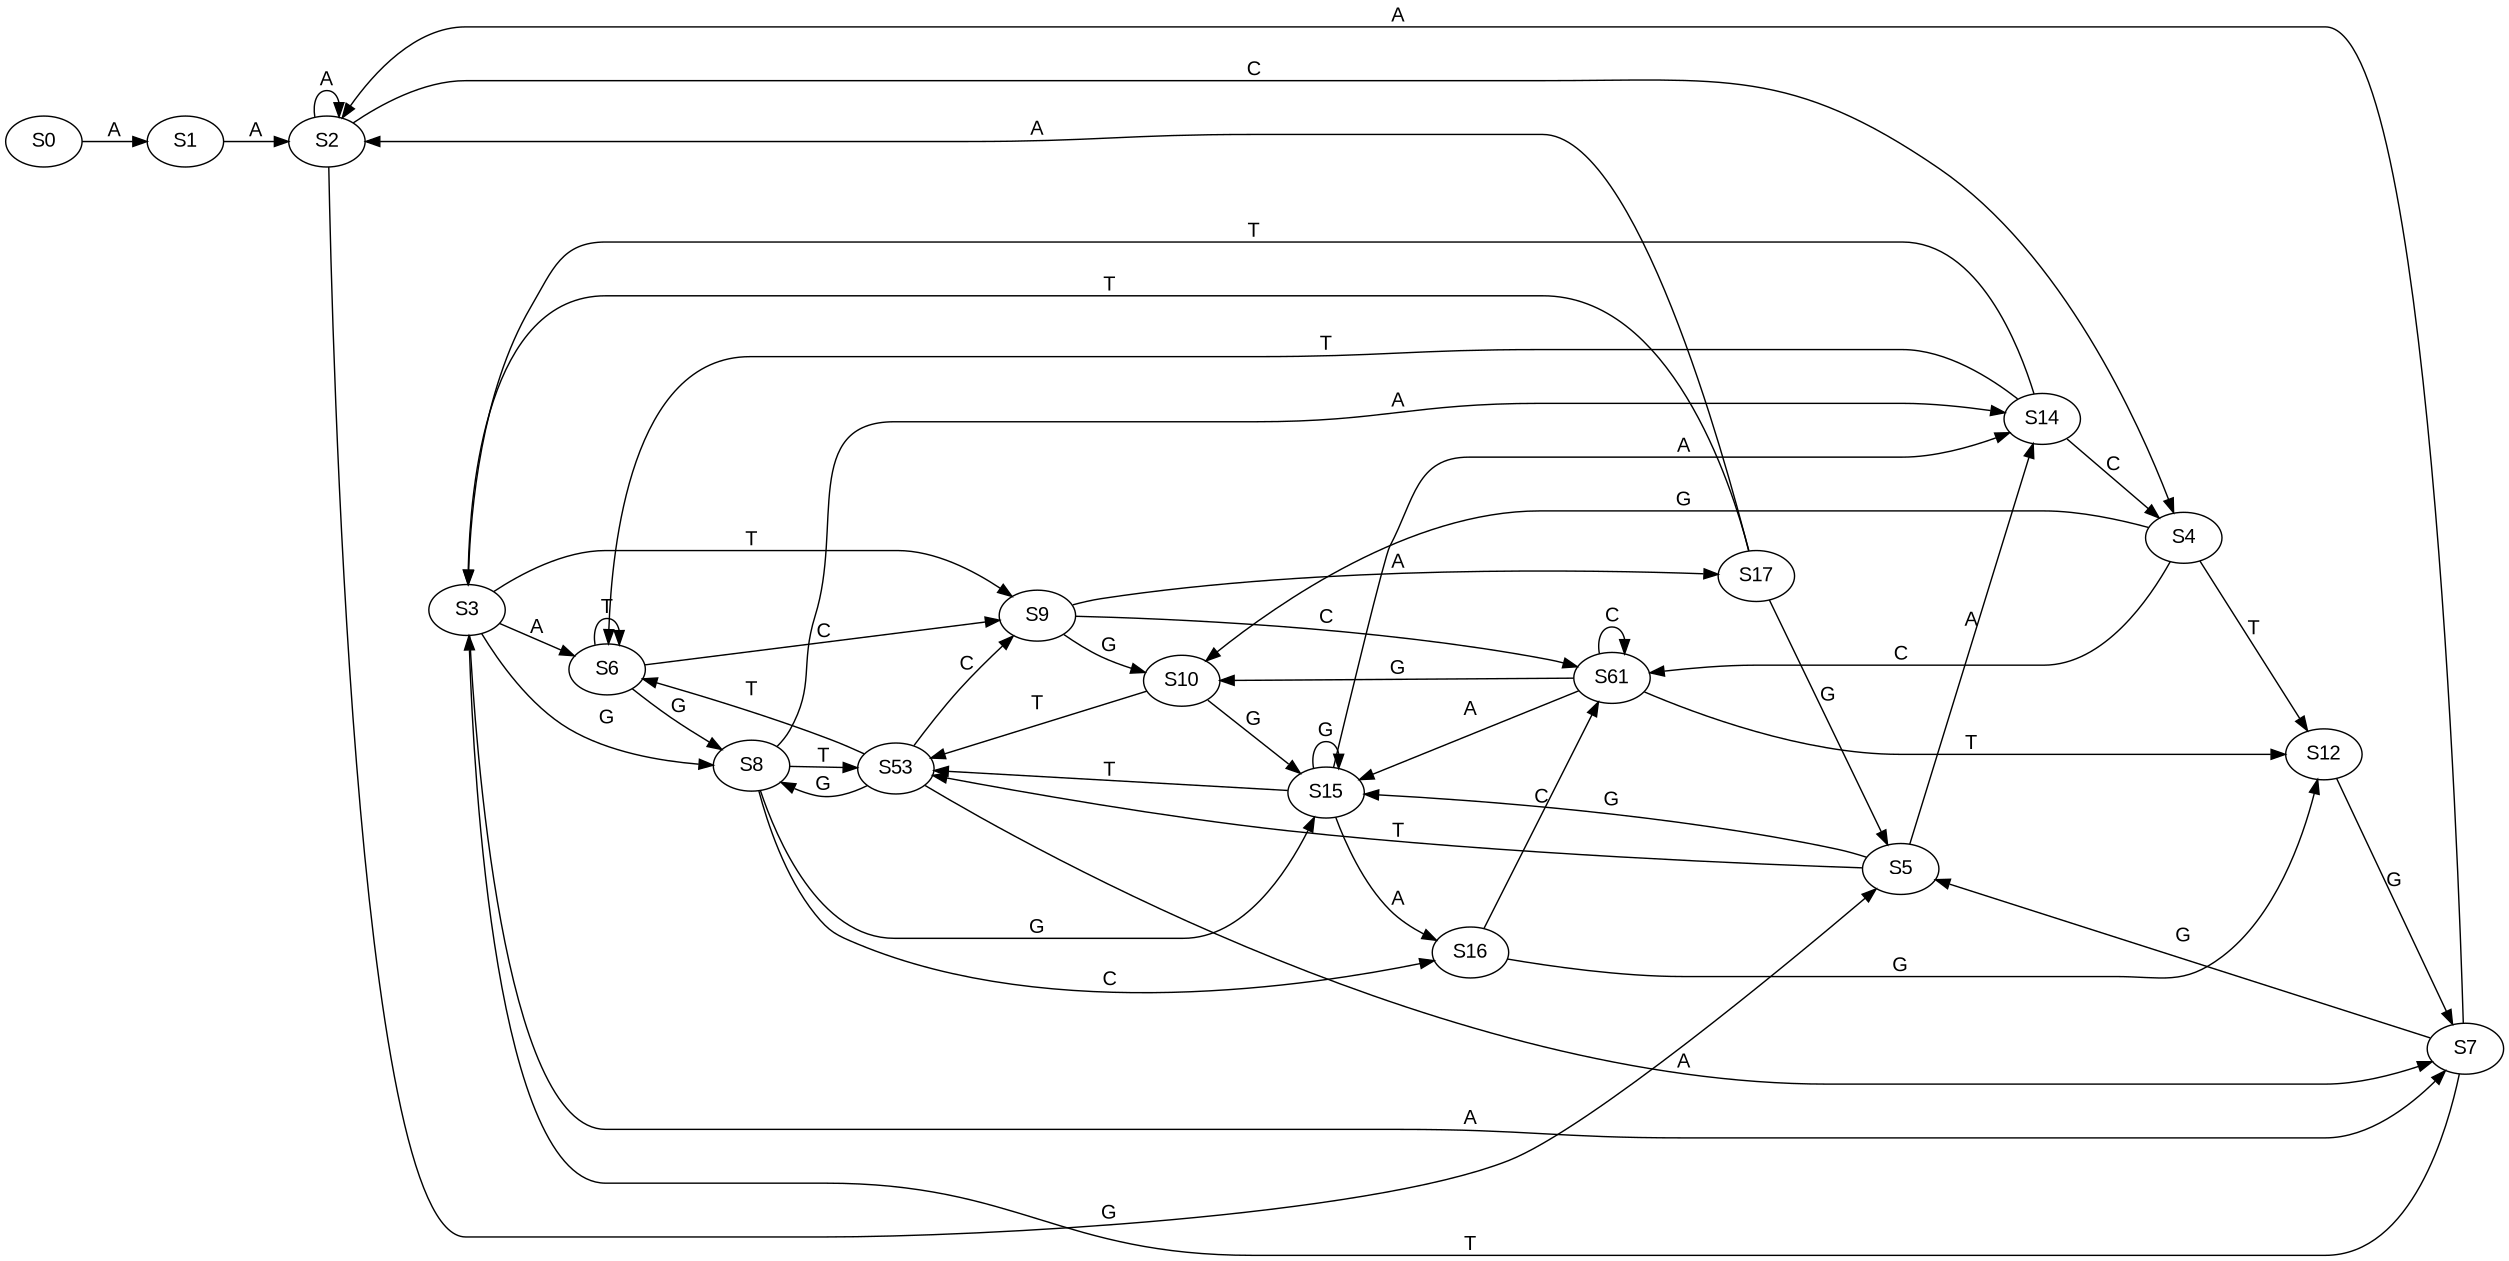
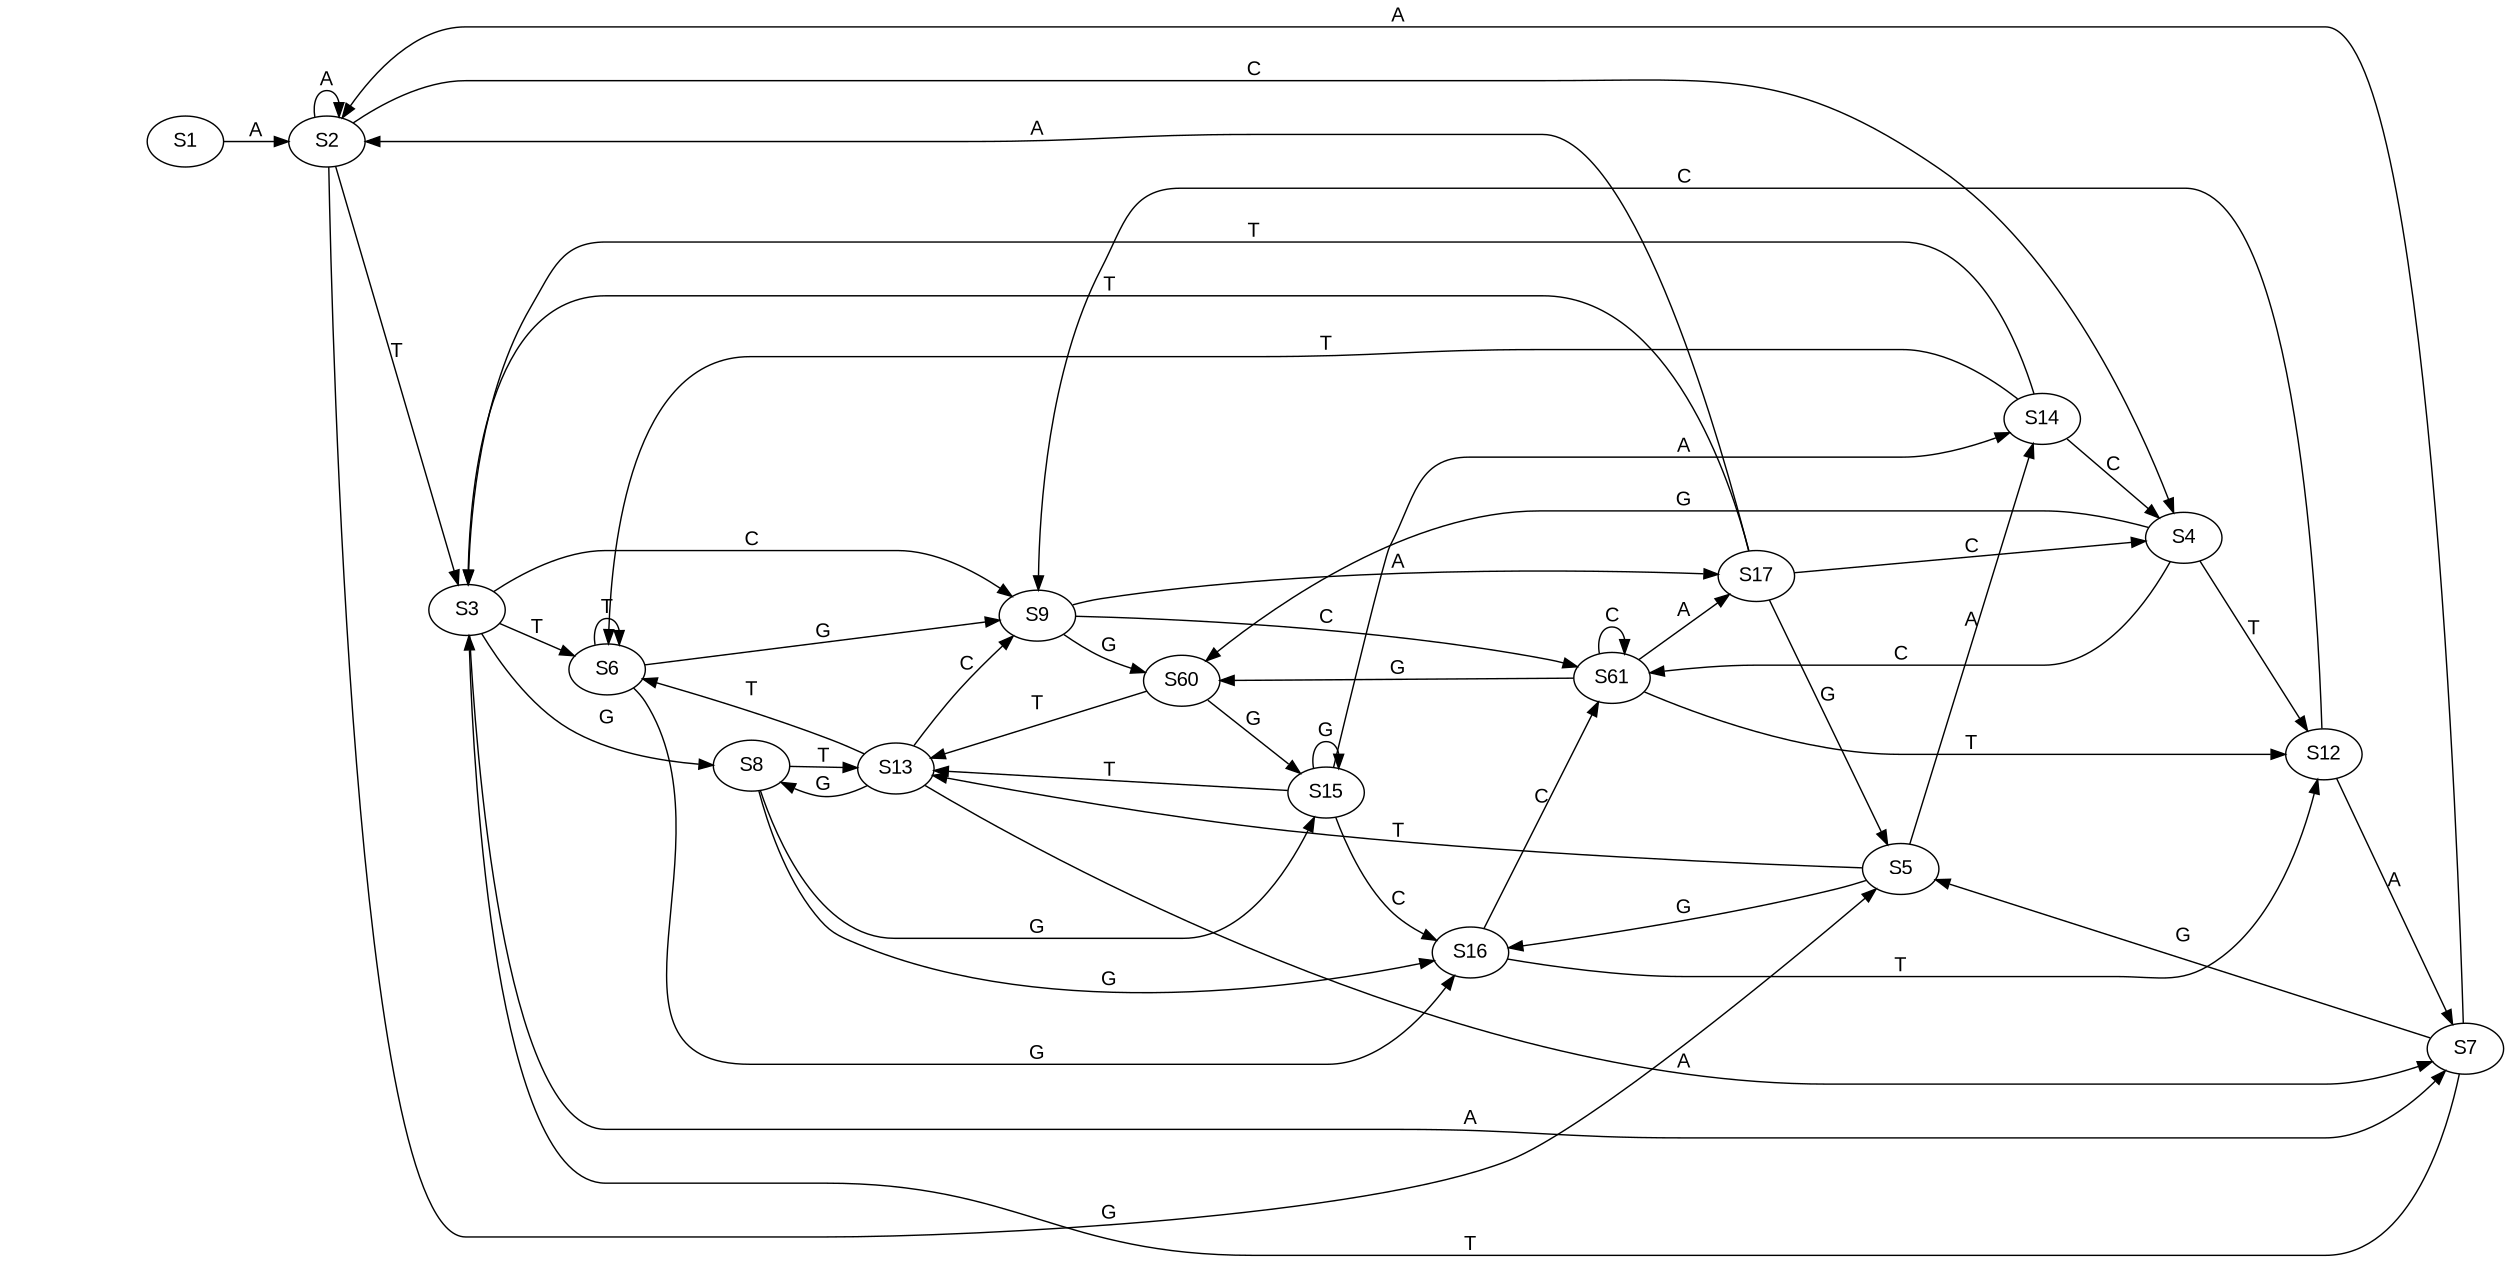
(44, 142) -> none
none -> (1754, 188)
none -> (395, 369)
(1257, 422) -> none
(752, 540) -> (752, 540)
none -> (1963, 558)
(537, 628) -> (537, 628)
(824, 632) -> (824, 632)
(1182, 681) -> (1182, 681)
(670, 717) -> (893, 1064)
(1476, 733) -> (1678, 631)
(896, 768) -> (896, 768)
(1624, 816) -> (1695, 918)
(2395, 881) -> (2395, 881)
(1398, 899) -> (1398, 899)
(1901, 966) -> (1901, 966)
(1110, 980) -> (1110, 980)
